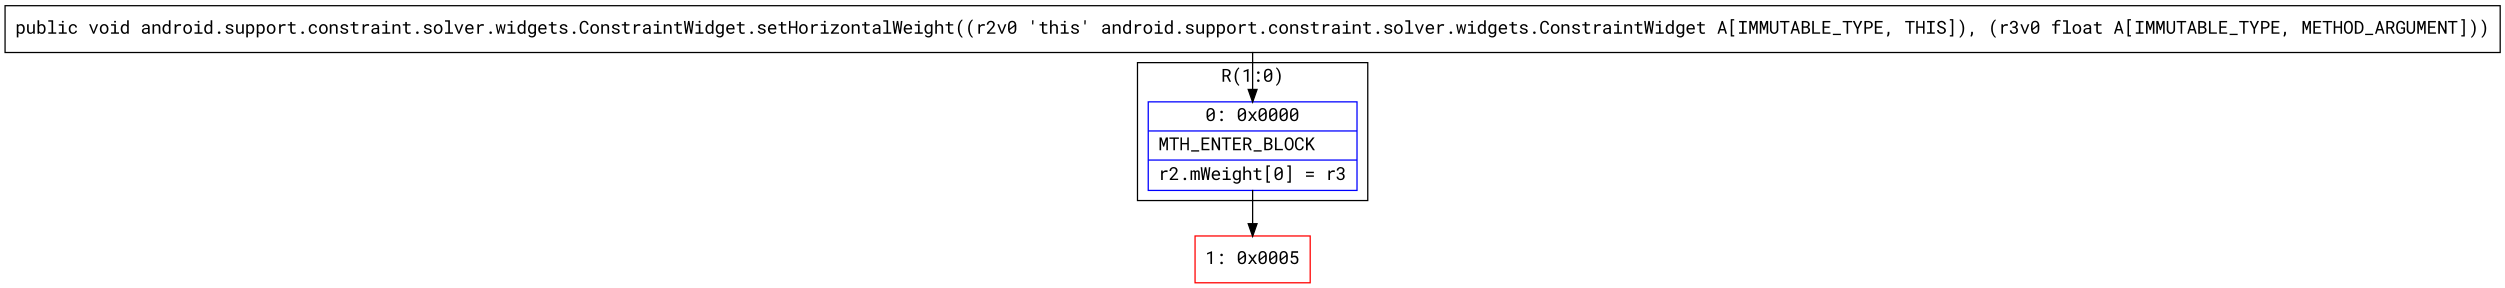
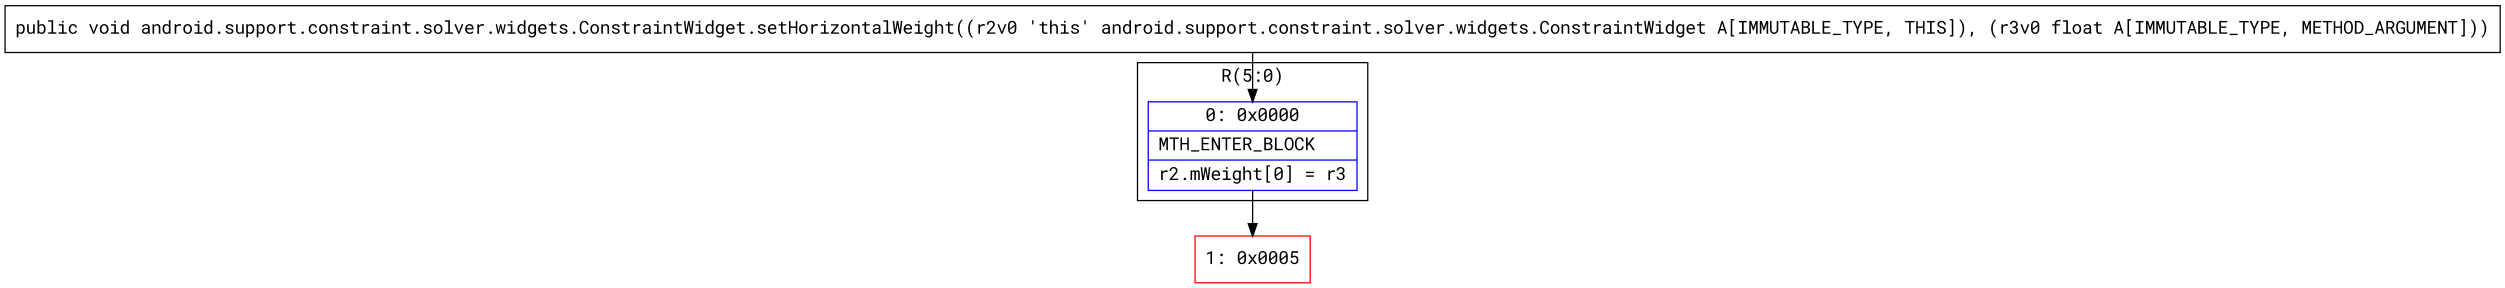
(1253, 77) -> (1253, 77)
